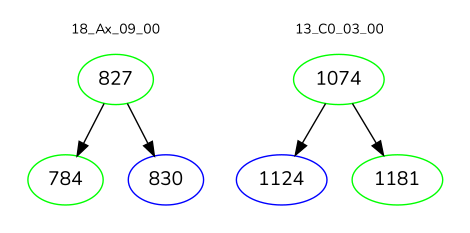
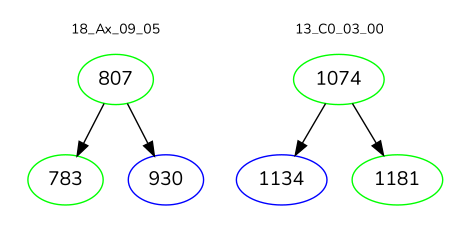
(116, 30) -> (116, 30)
(116, 79) -> (116, 79)
(66, 180) -> (66, 180)
(166, 180) -> (166, 180)
(282, 180) -> (282, 180)
